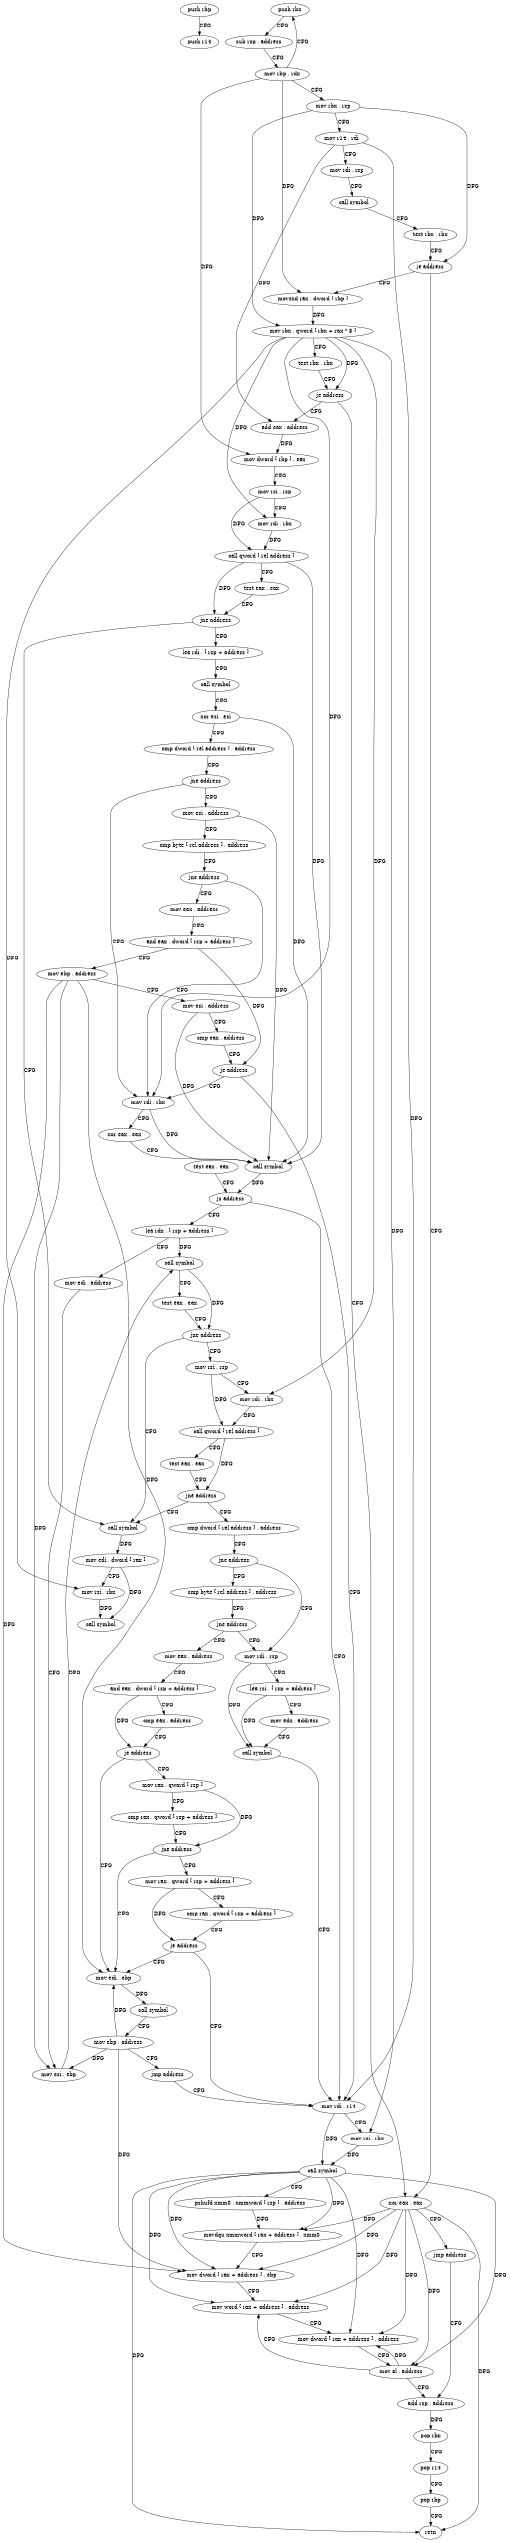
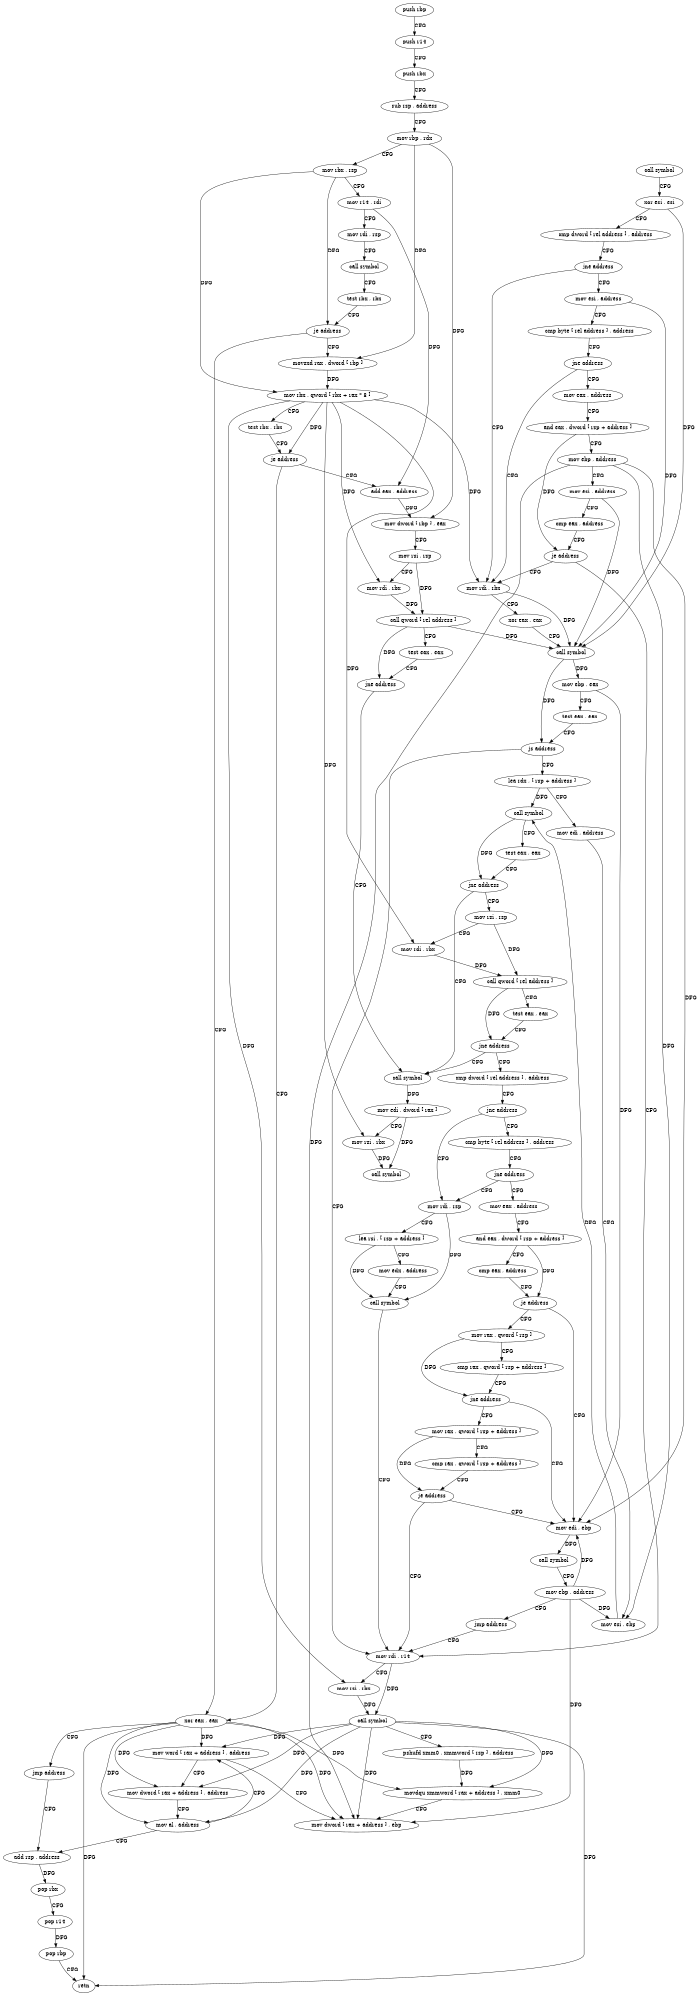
(297, 45) -> (415, 56)
(216, 653) -> none
none -> (580, 685)
(411, 1121) -> none
(245, 2290) -> (279, 1788)
(391, 2354) -> none
(437, 2484) -> (62, 1938)
